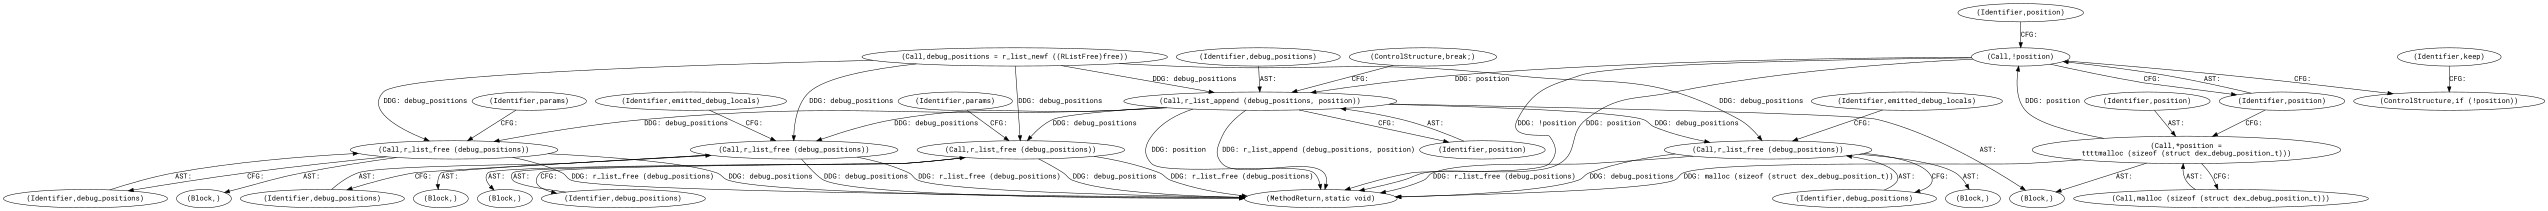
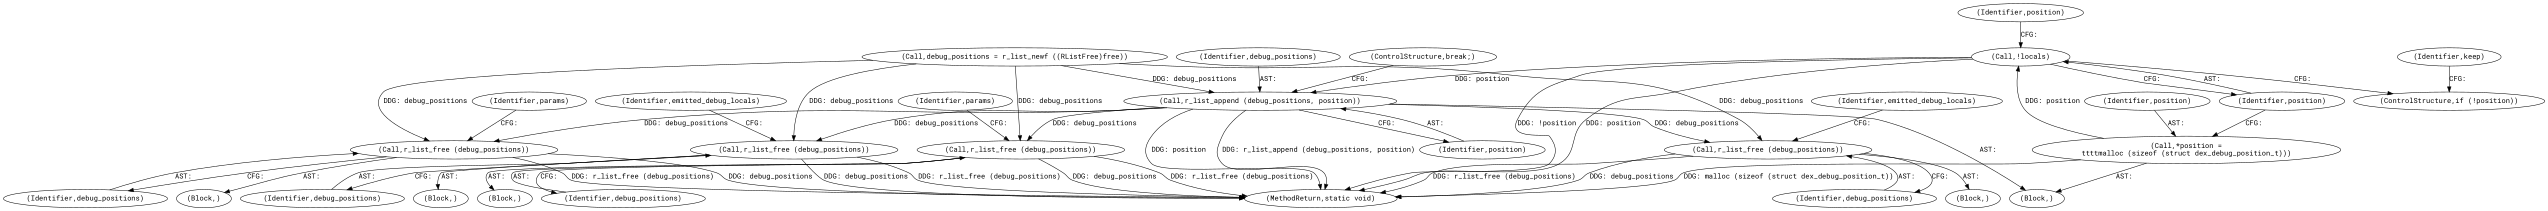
(2021, 57) -> (2021, 57)
(2221, 199) -> none
